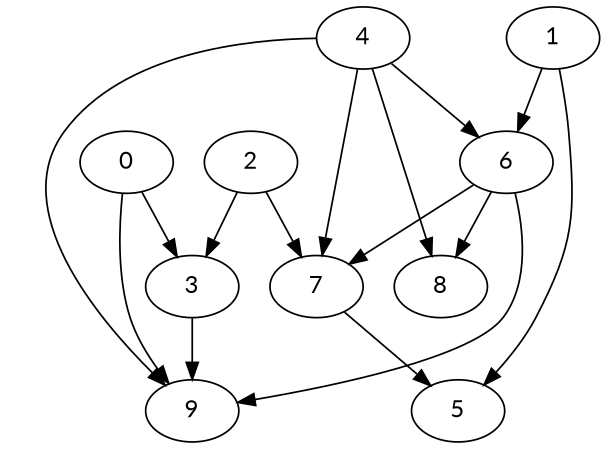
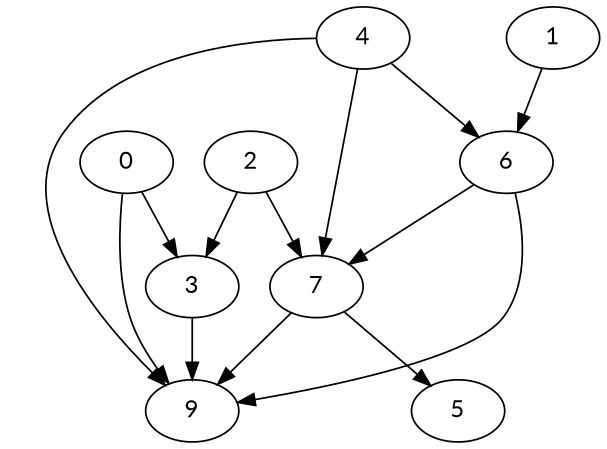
(569, 230) -> none
(441, 287) -> none
none -> (261, 343)
